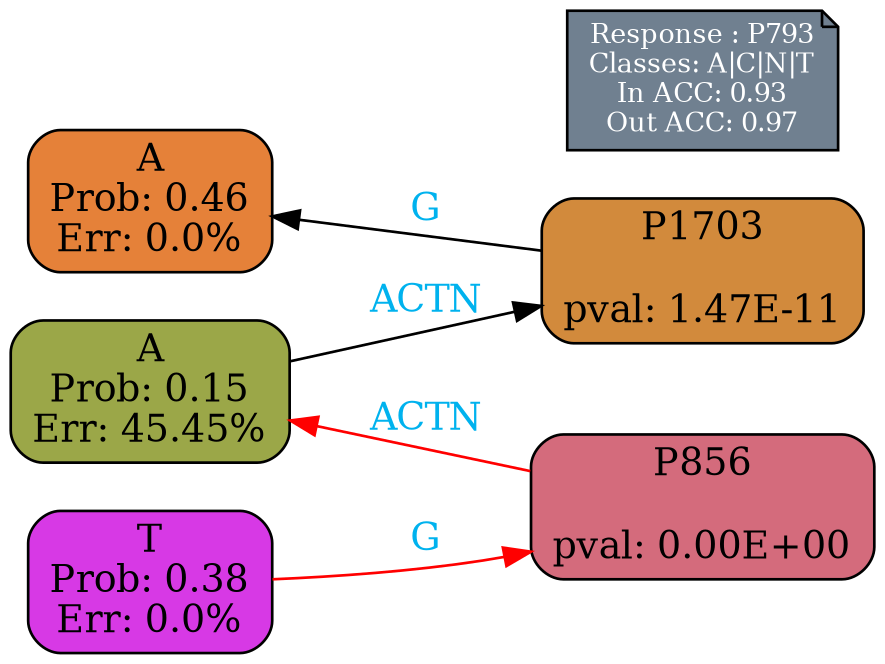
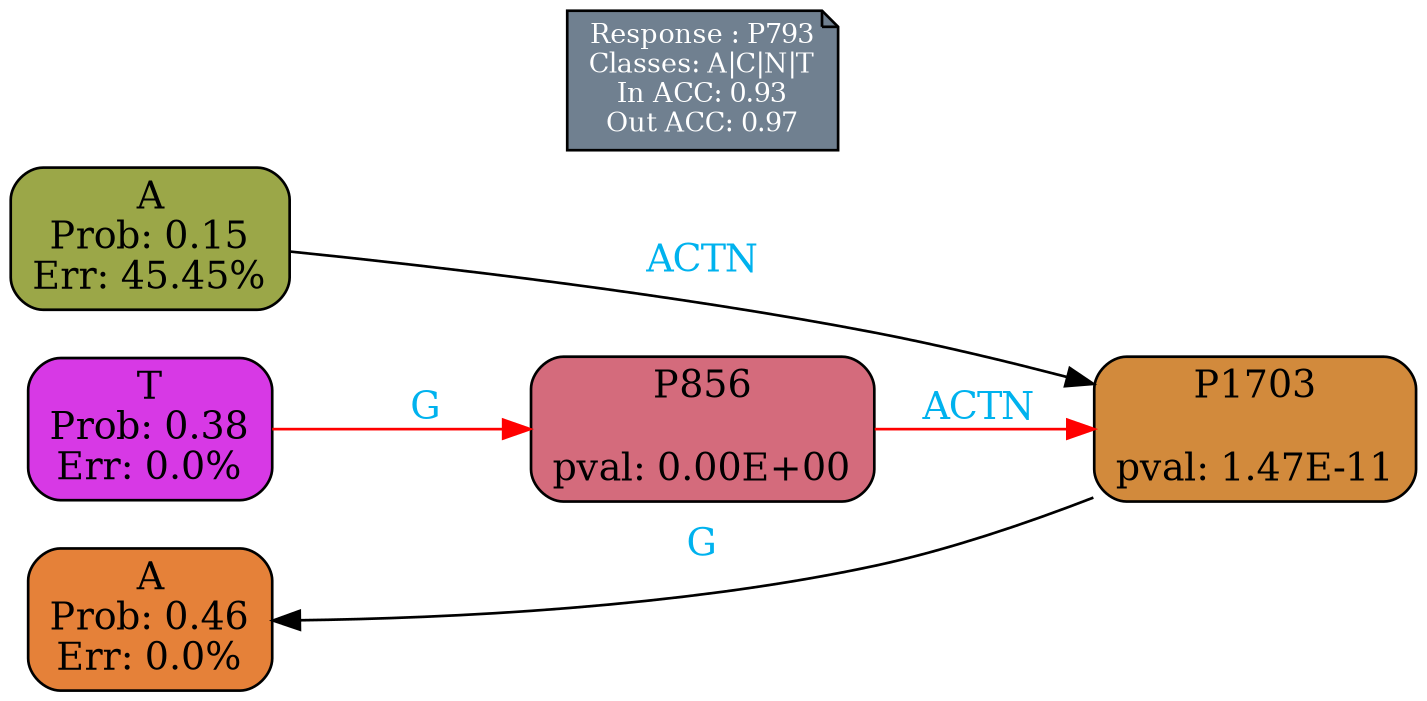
(423, 449) -> (971, 429)
